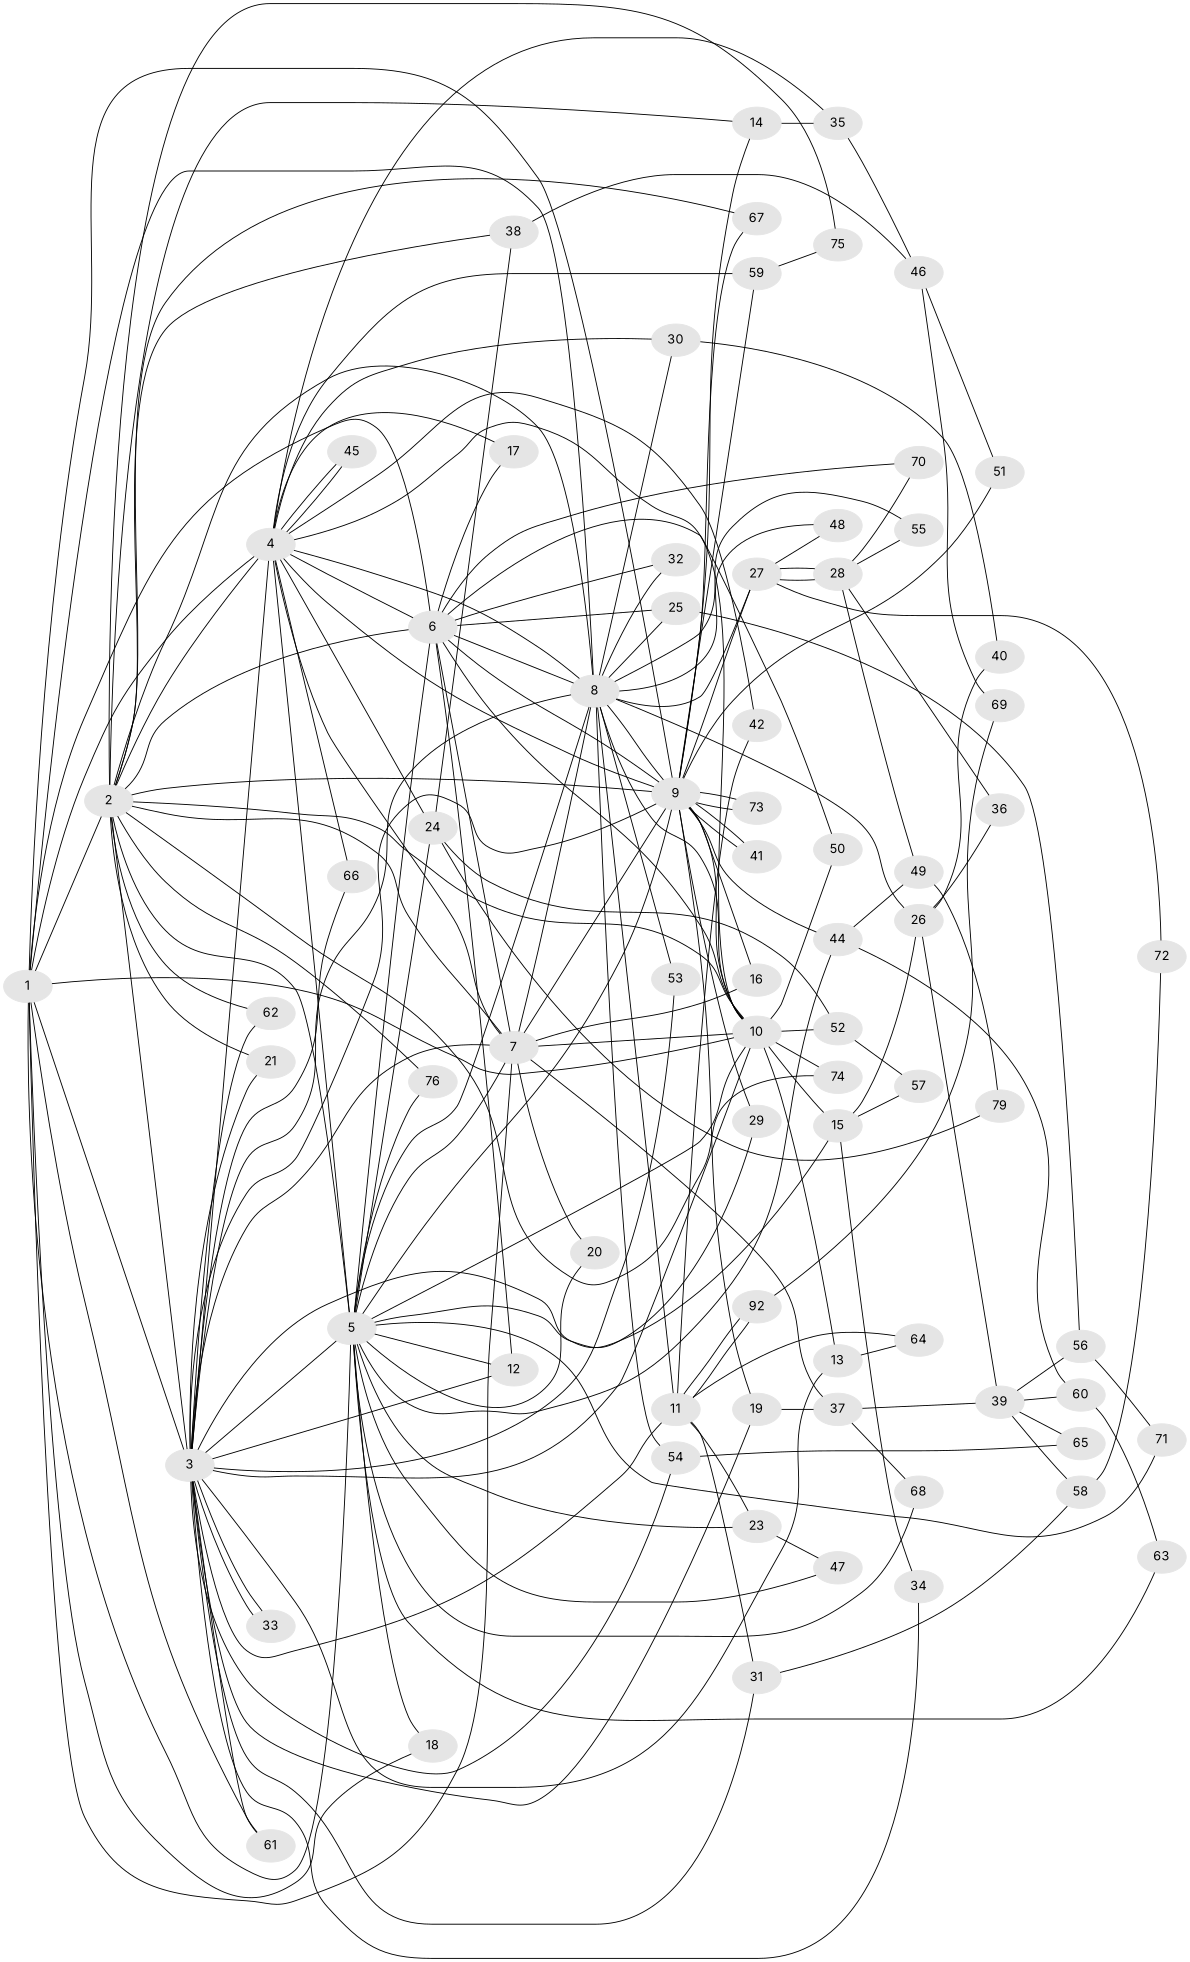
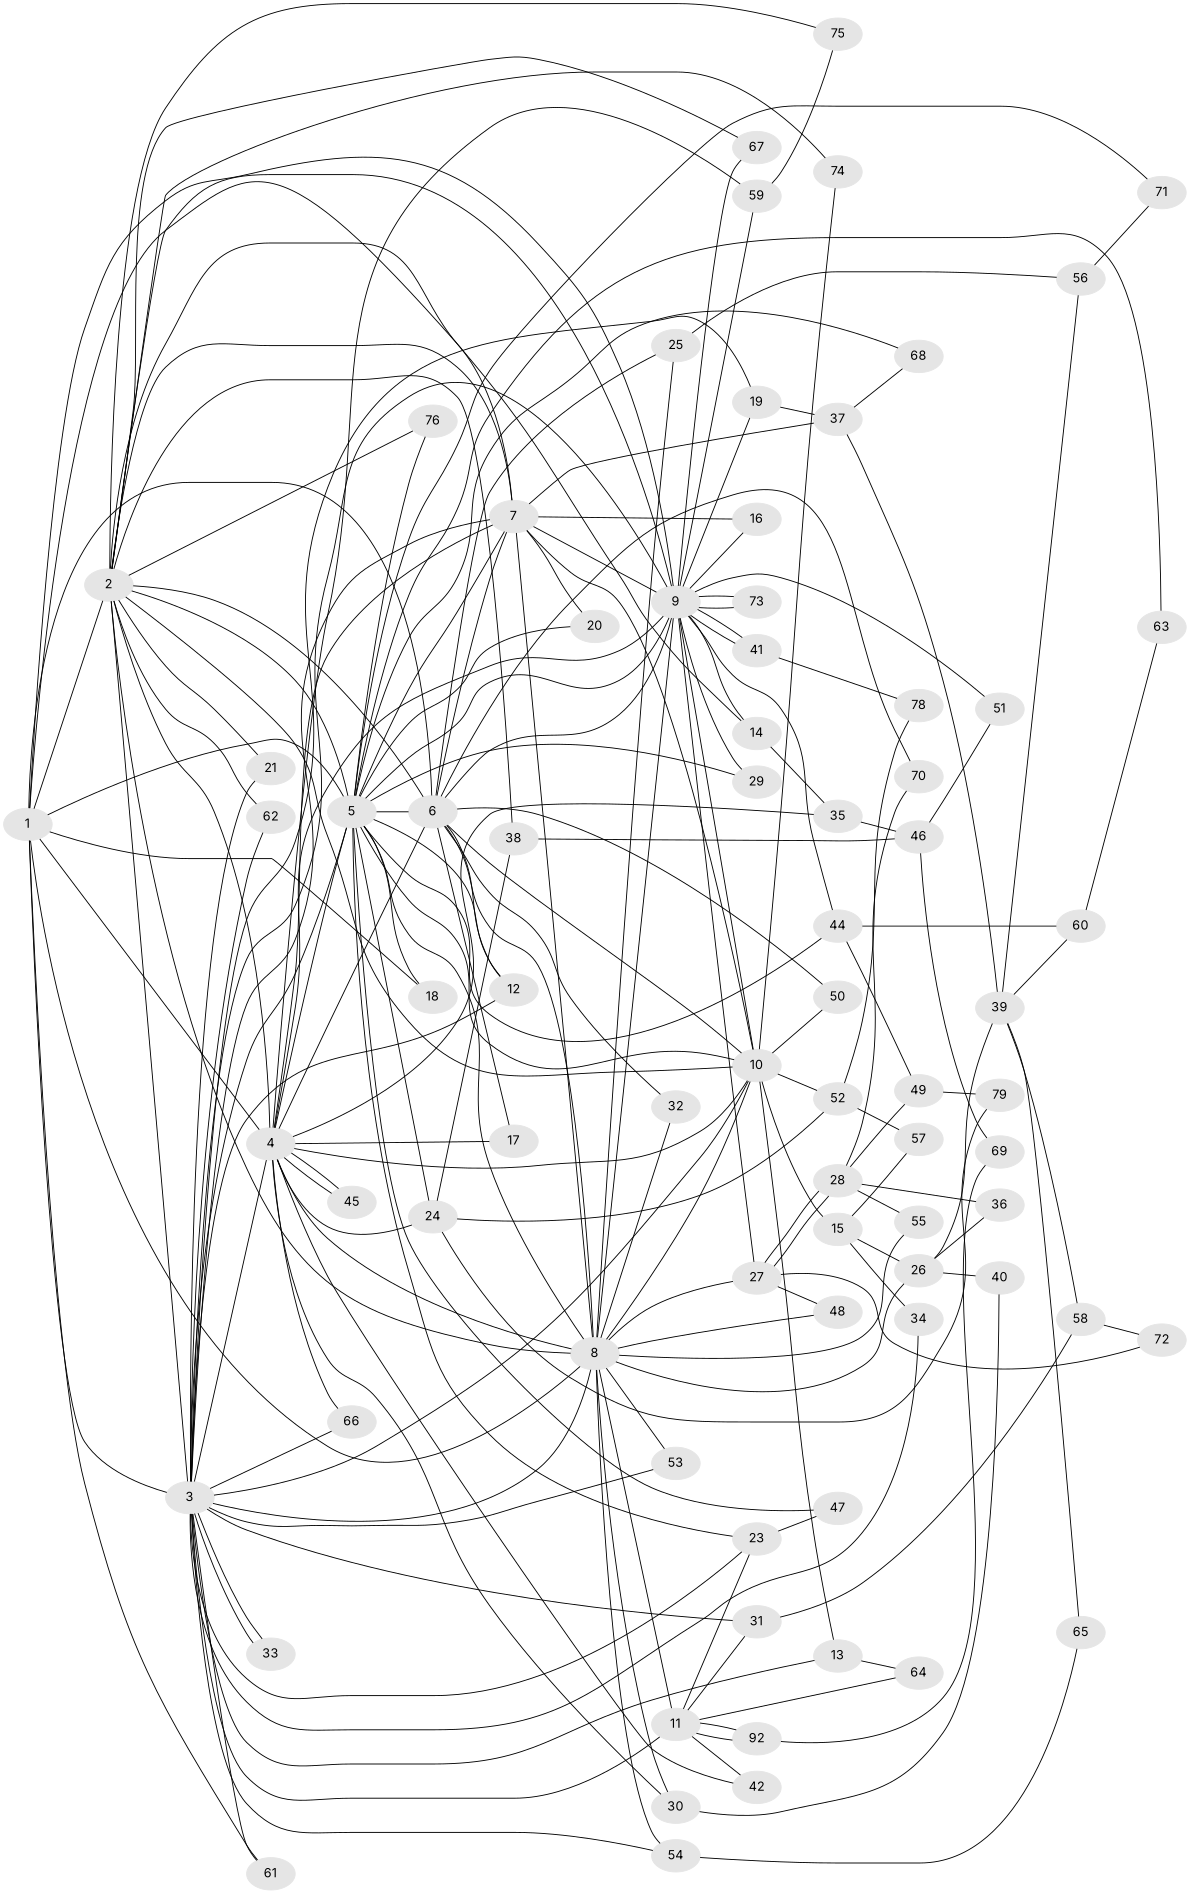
none -> (919, 706)
(411, 1035) -> none
(529, 1295) -> (421, 1696)
